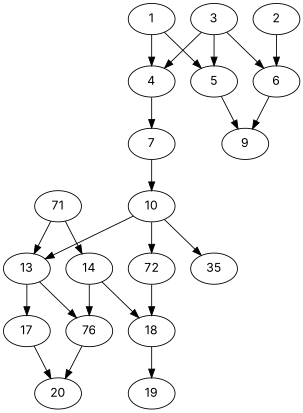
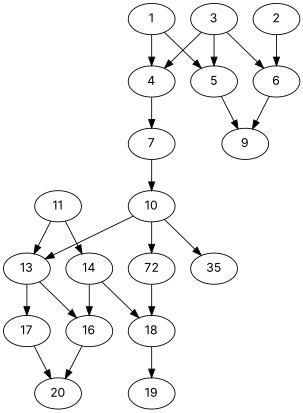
(58, 206) -> (58, 206)
(89, 331) -> (89, 331)
